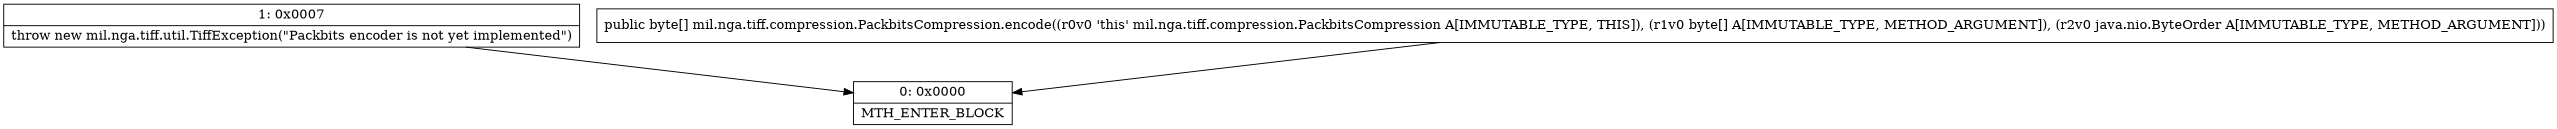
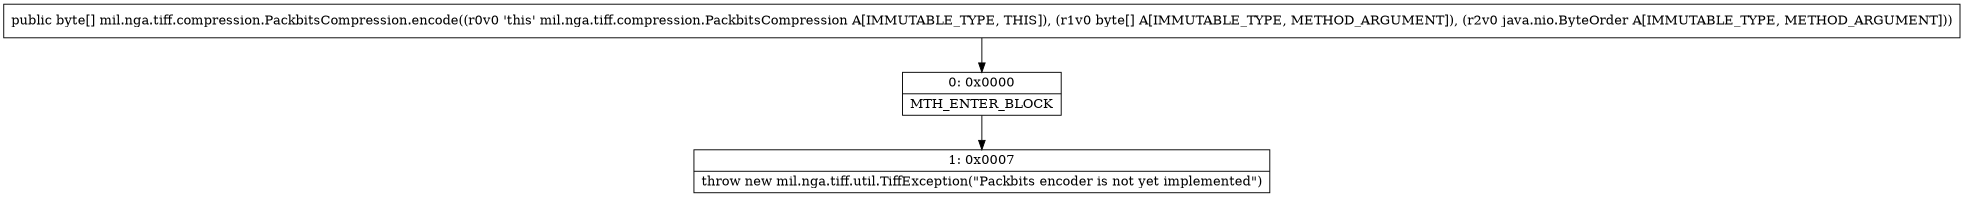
(655, 69) -> (982, 128)
